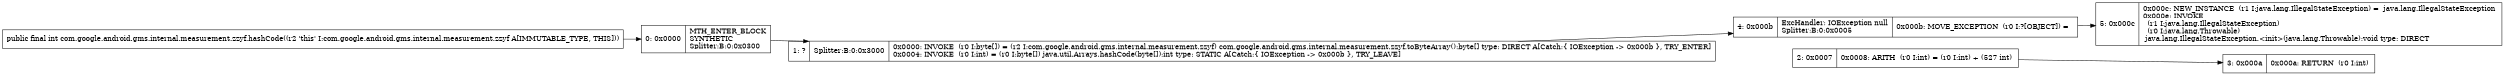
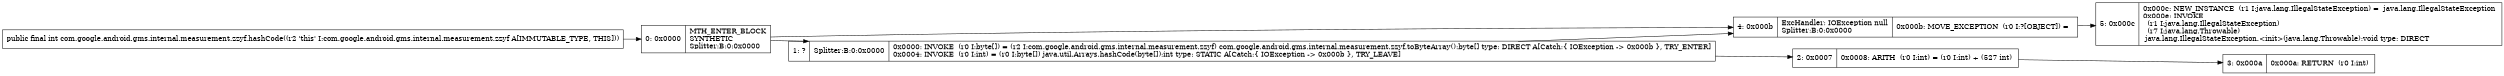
none -> (1249, 30)
(1817, 31) -> (1817, 31)
(2192, 31) -> (2192, 31)
(725, 46) -> (725, 46)
(849, 51) -> (849, 51)
none -> (1752, 57)
